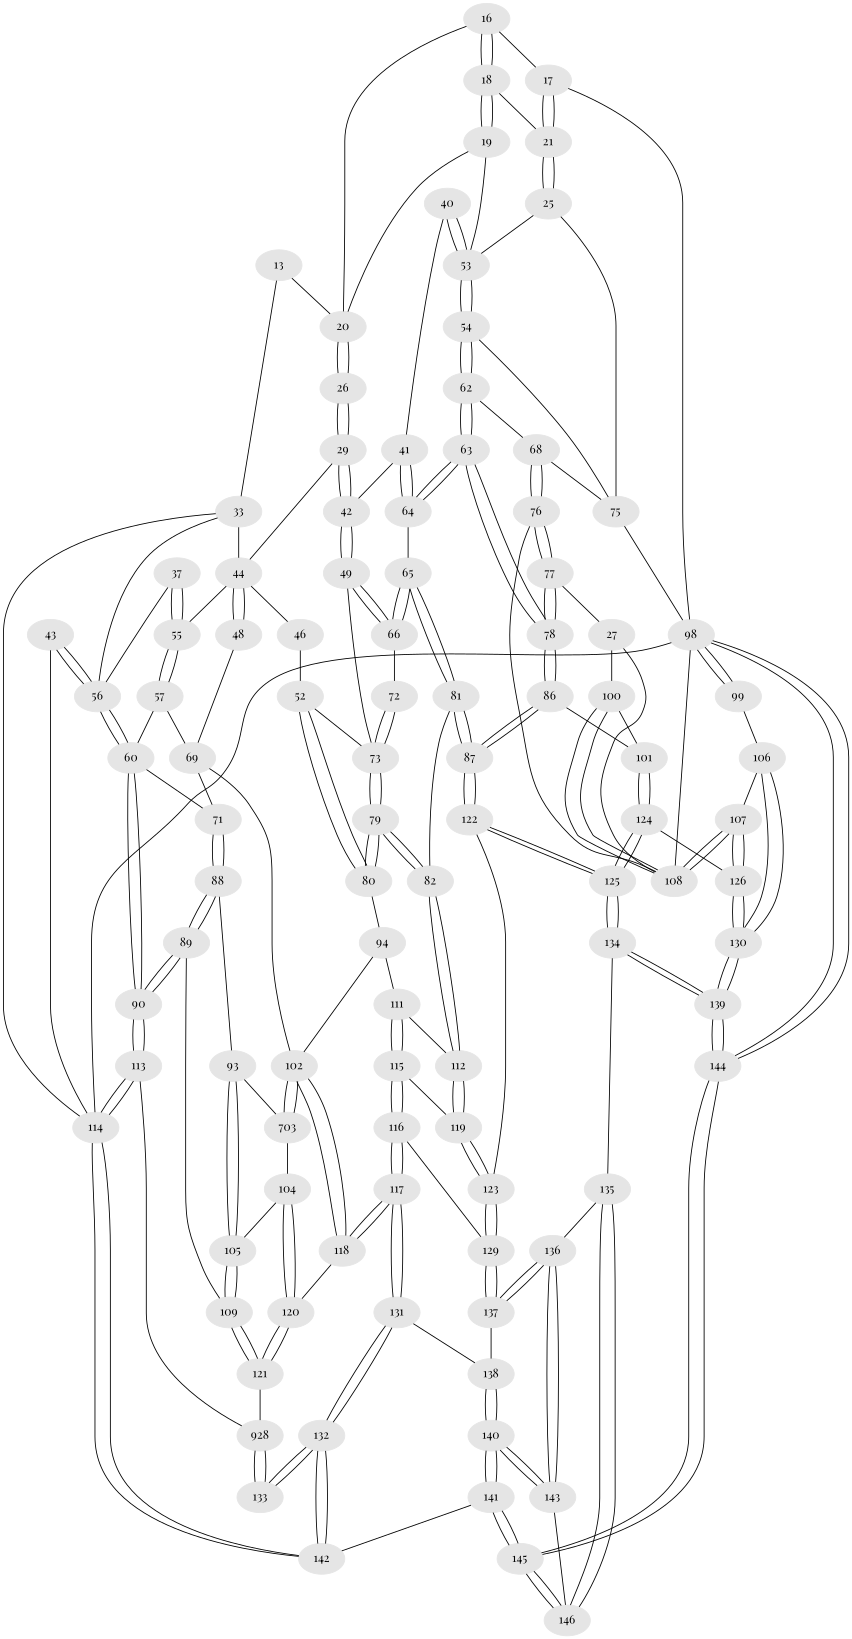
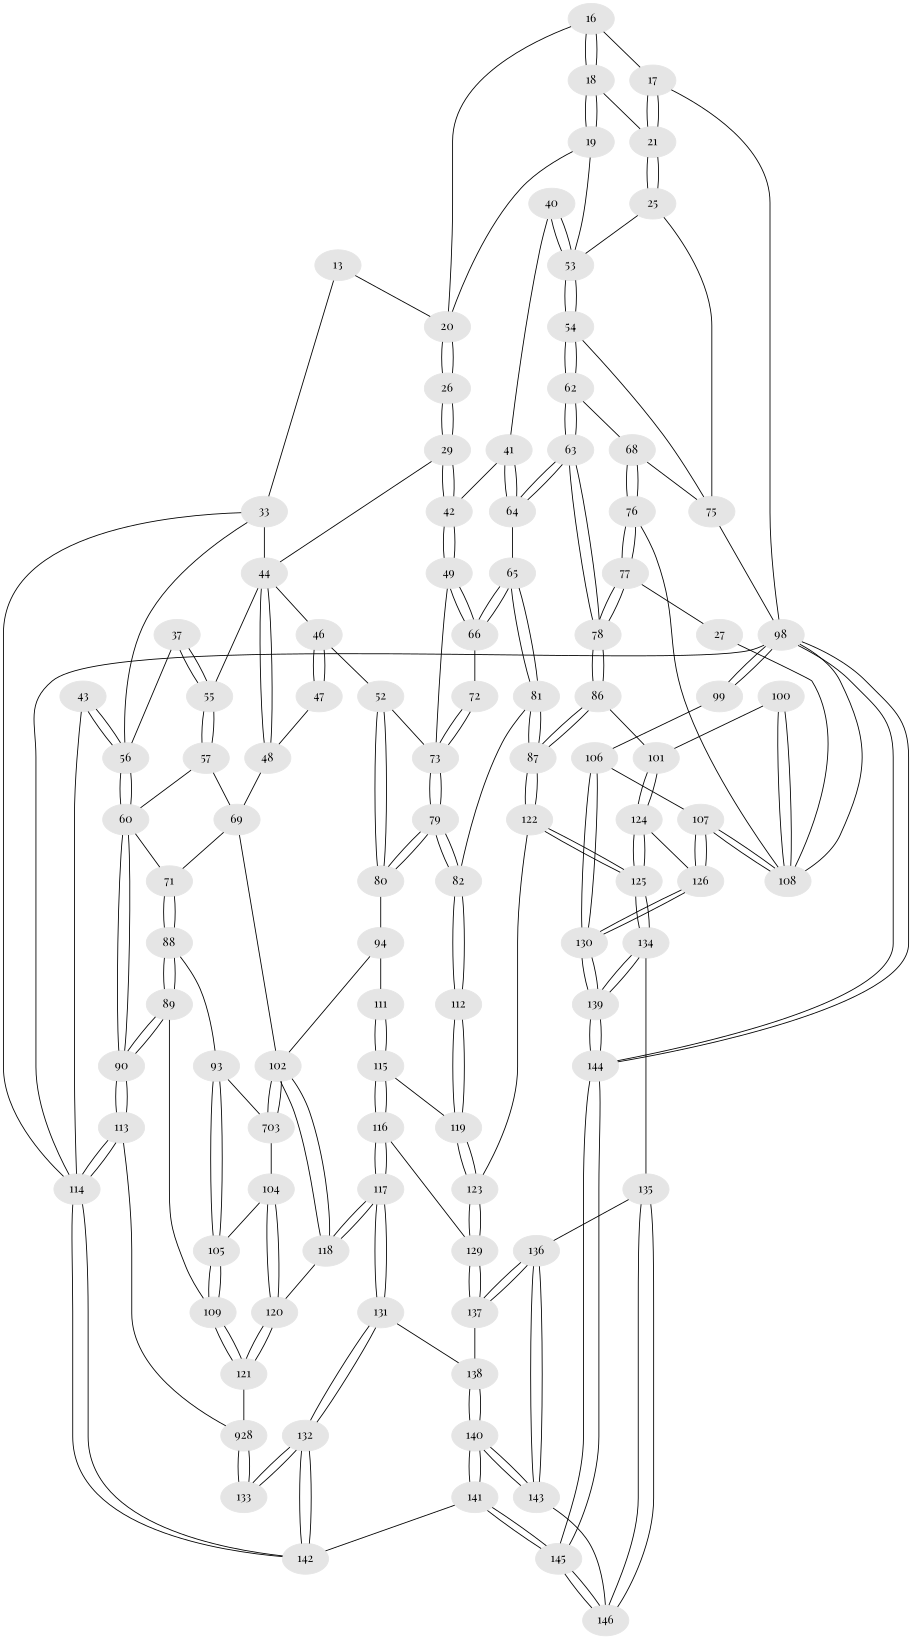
(612, 666) -> none
none -> (319, 696)
(428, 1035) -> none
